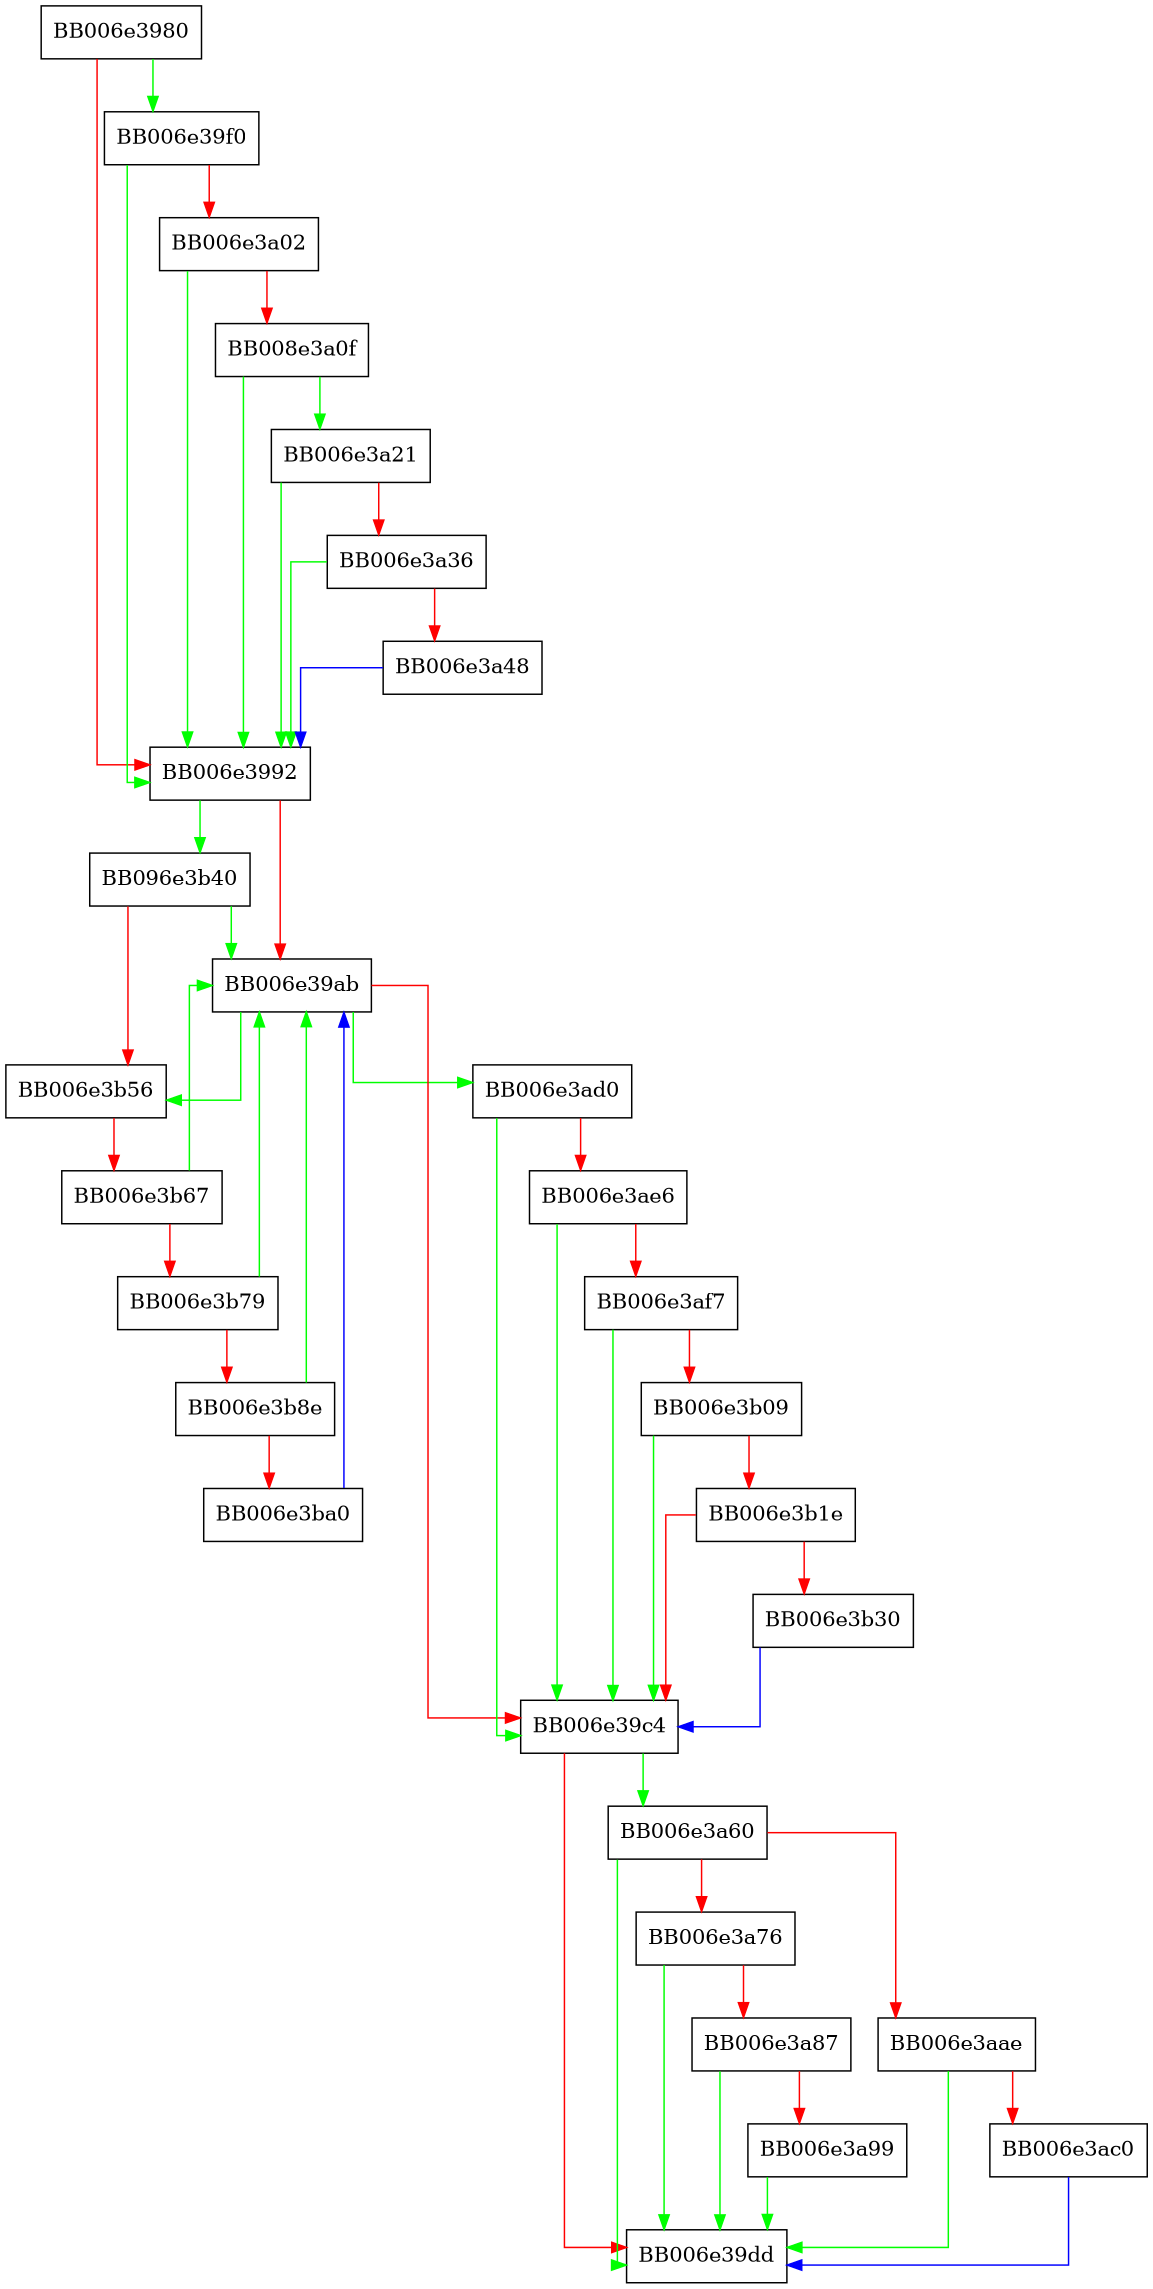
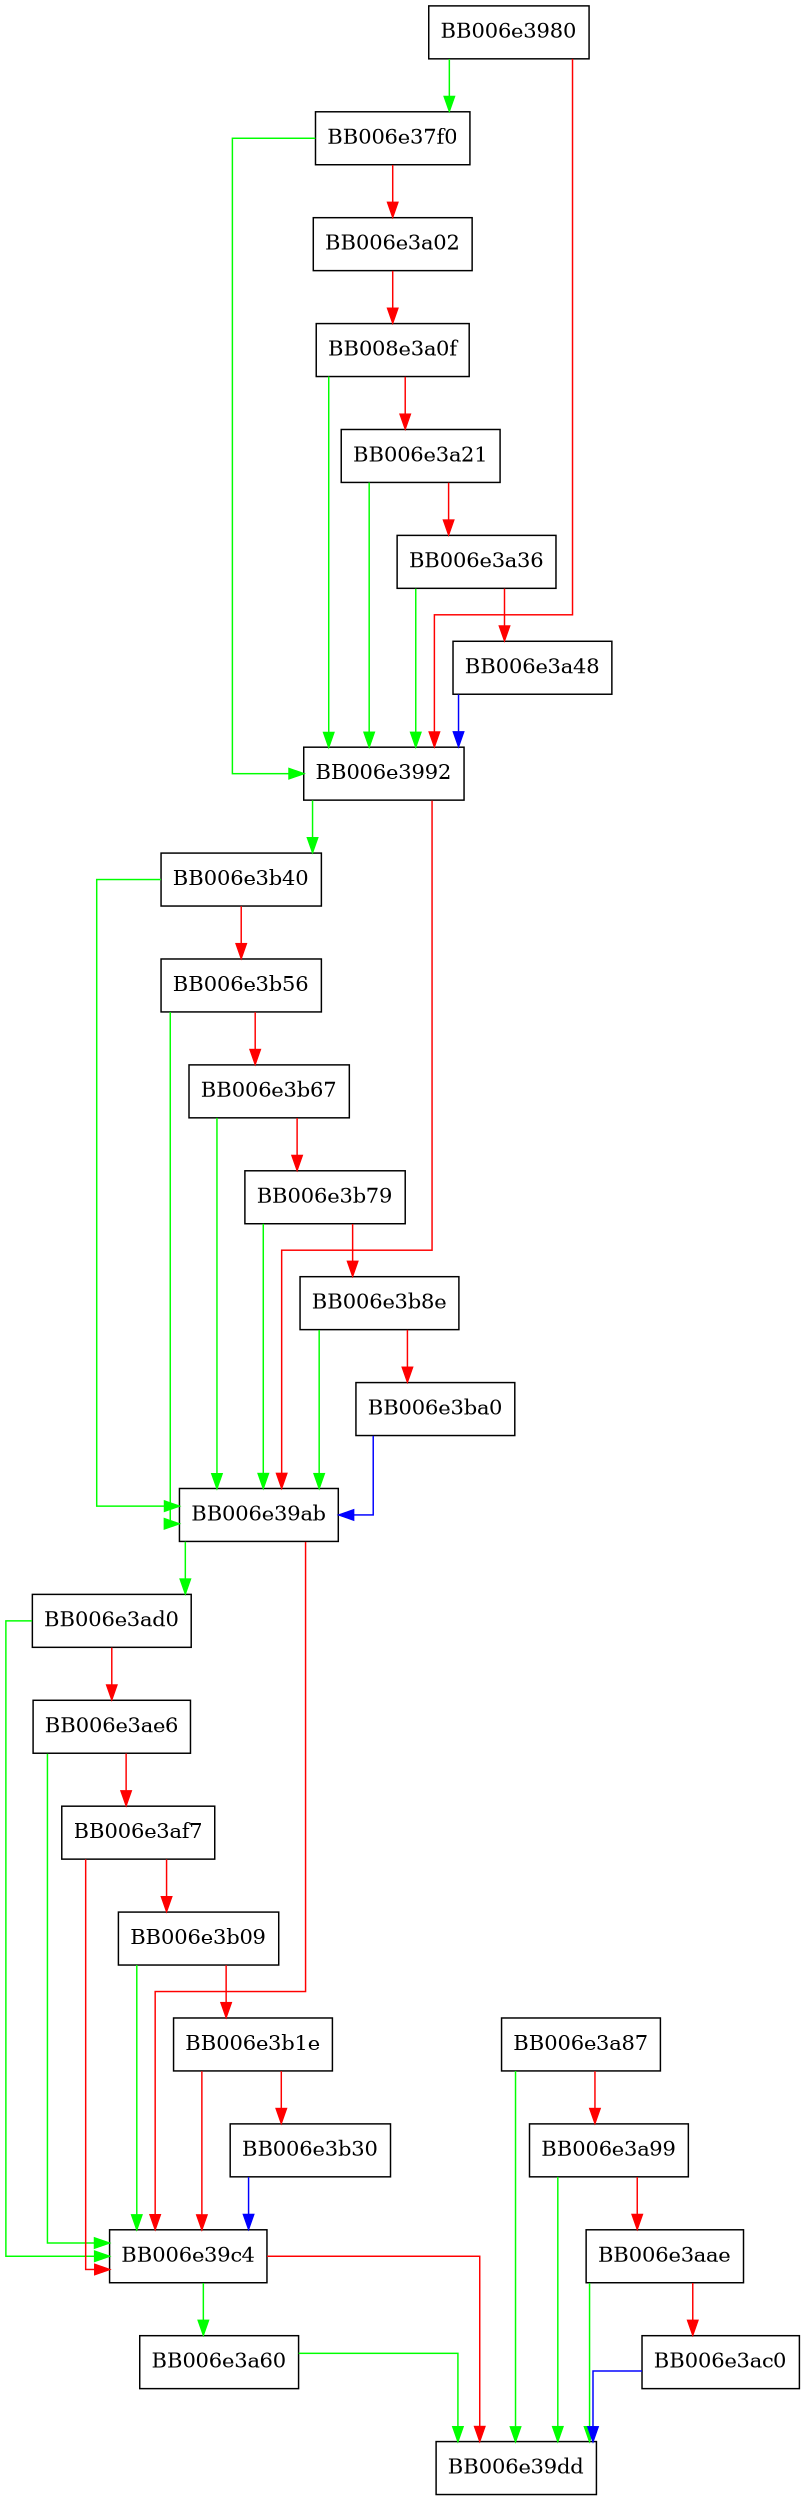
(182, 138) -> (393, 138)
(320, 396) -> (405, 396)
(188, 502) -> none
(170, 880) -> (241, 880)
(241, 1086) -> (170, 1268)
(613, 1508) -> (86, 2069)
(896, 1854) -> (637, 2196)
(716, 1939) -> none
